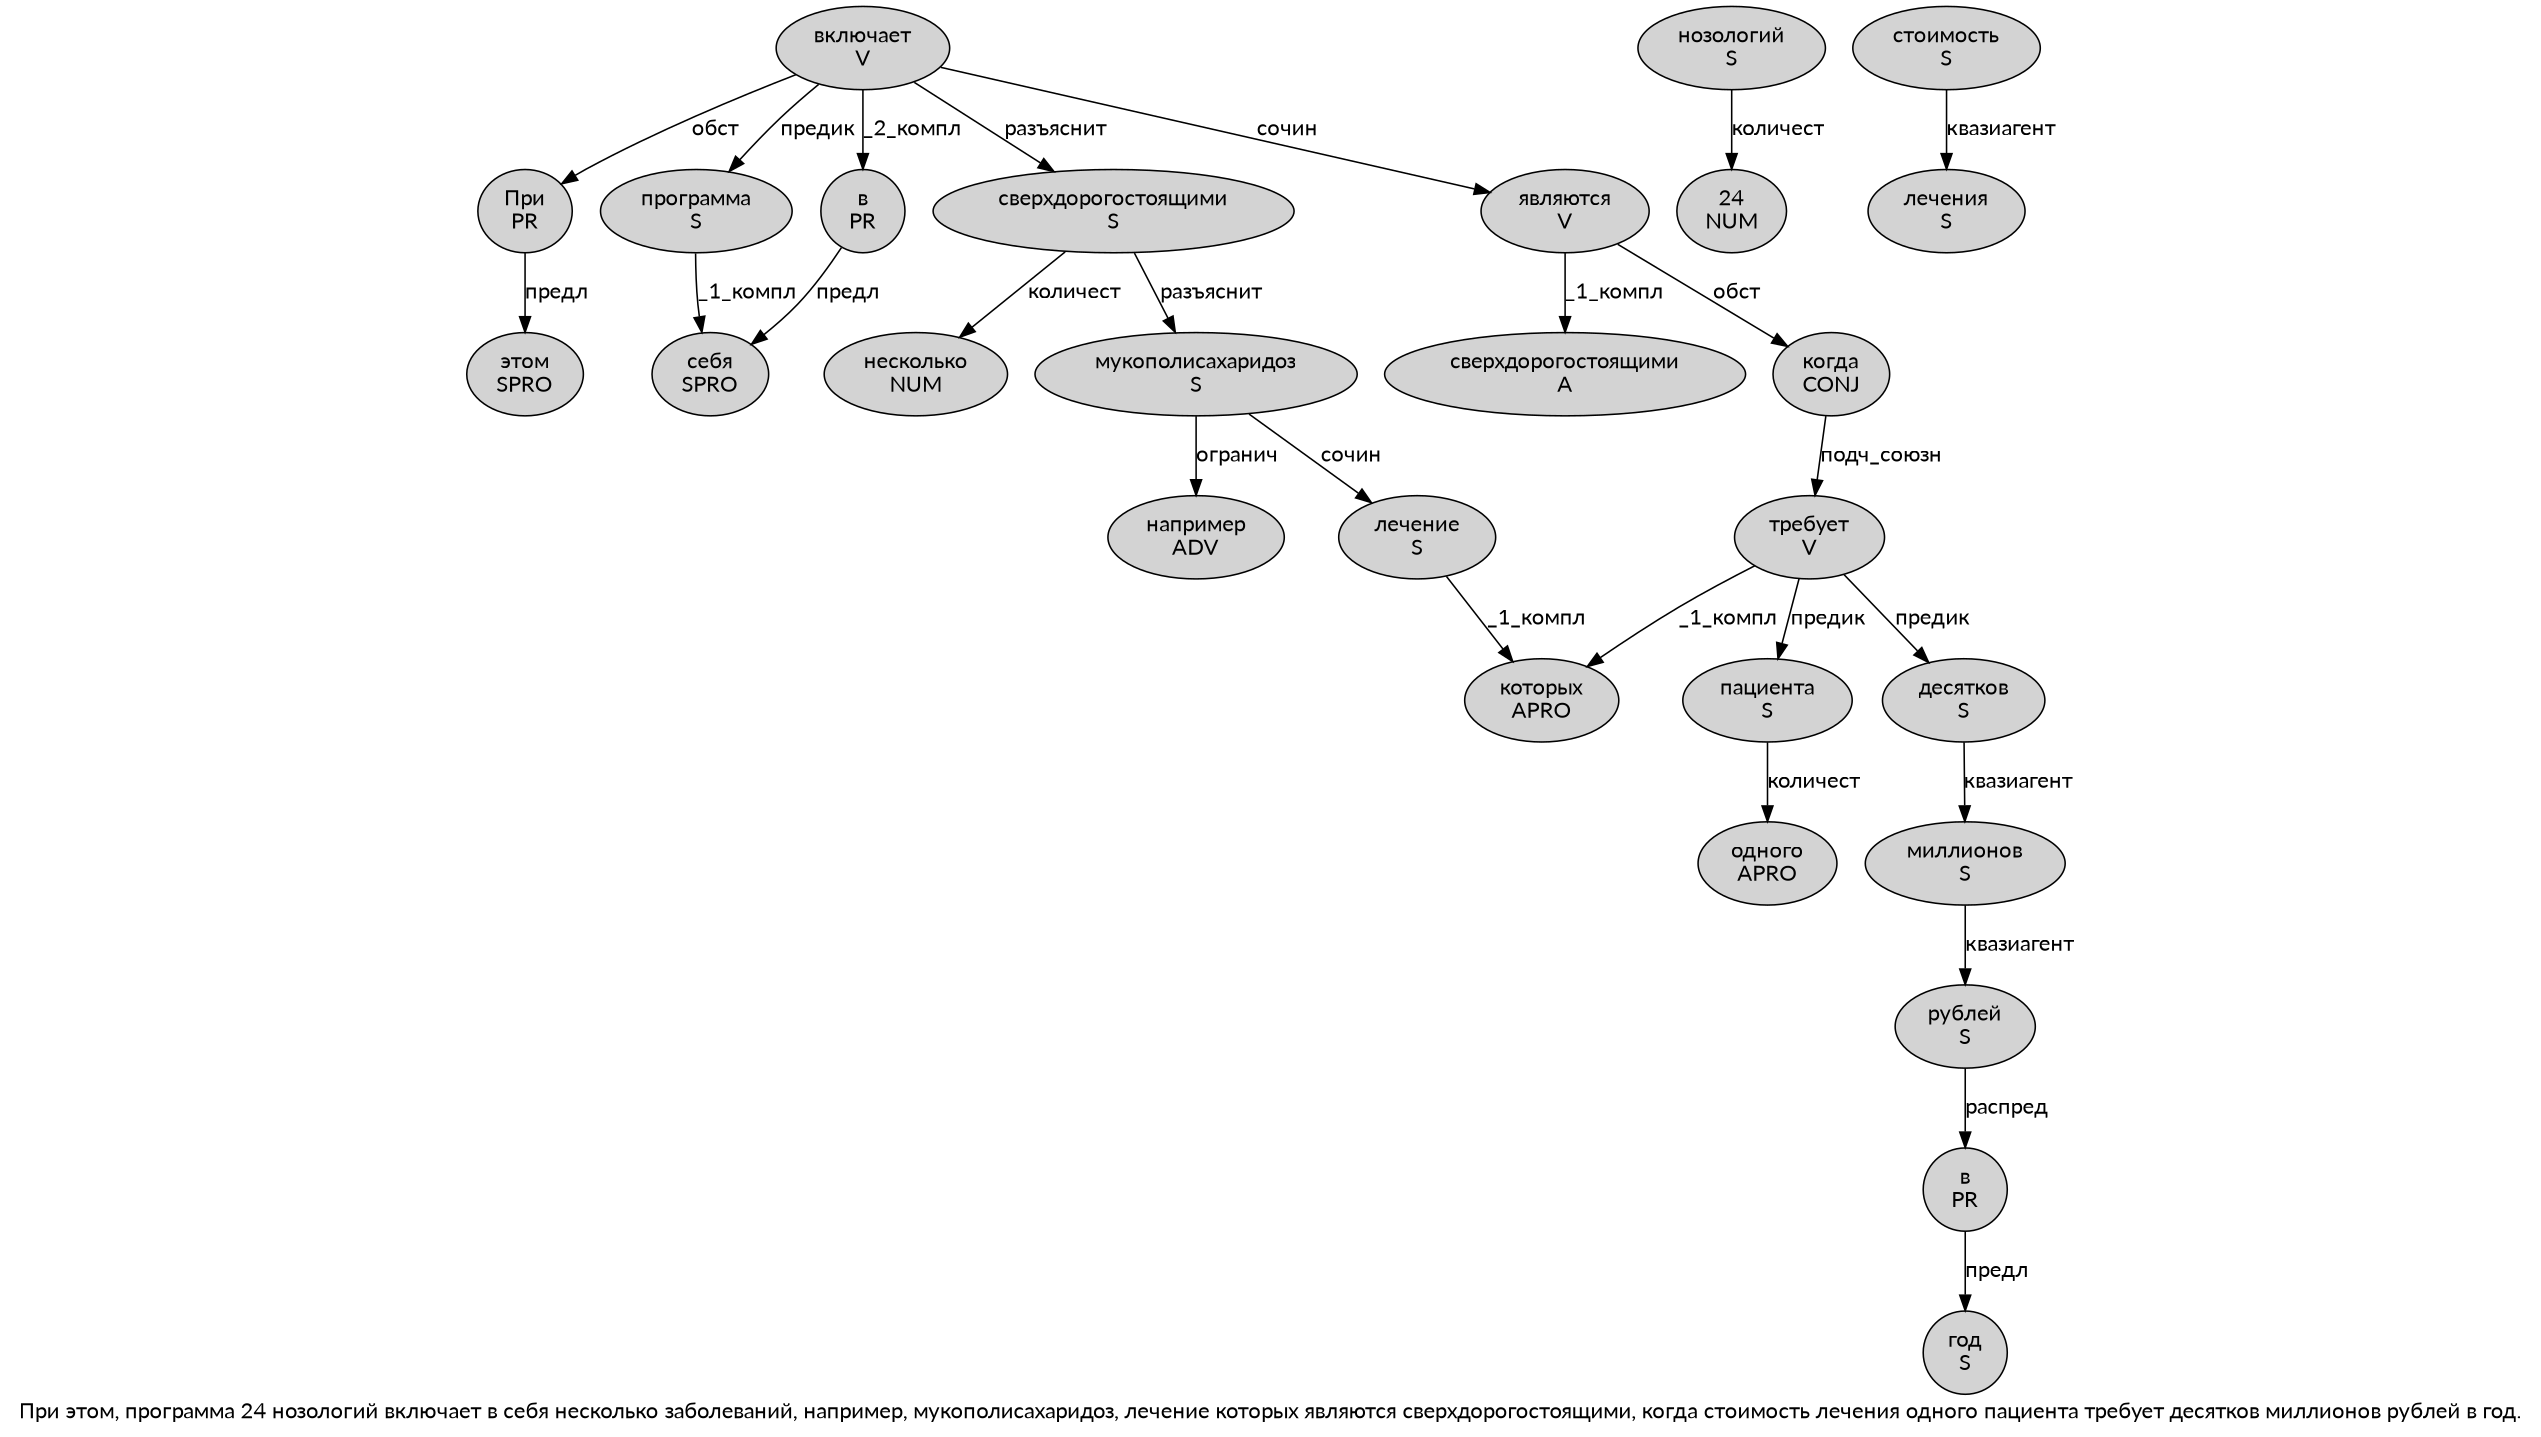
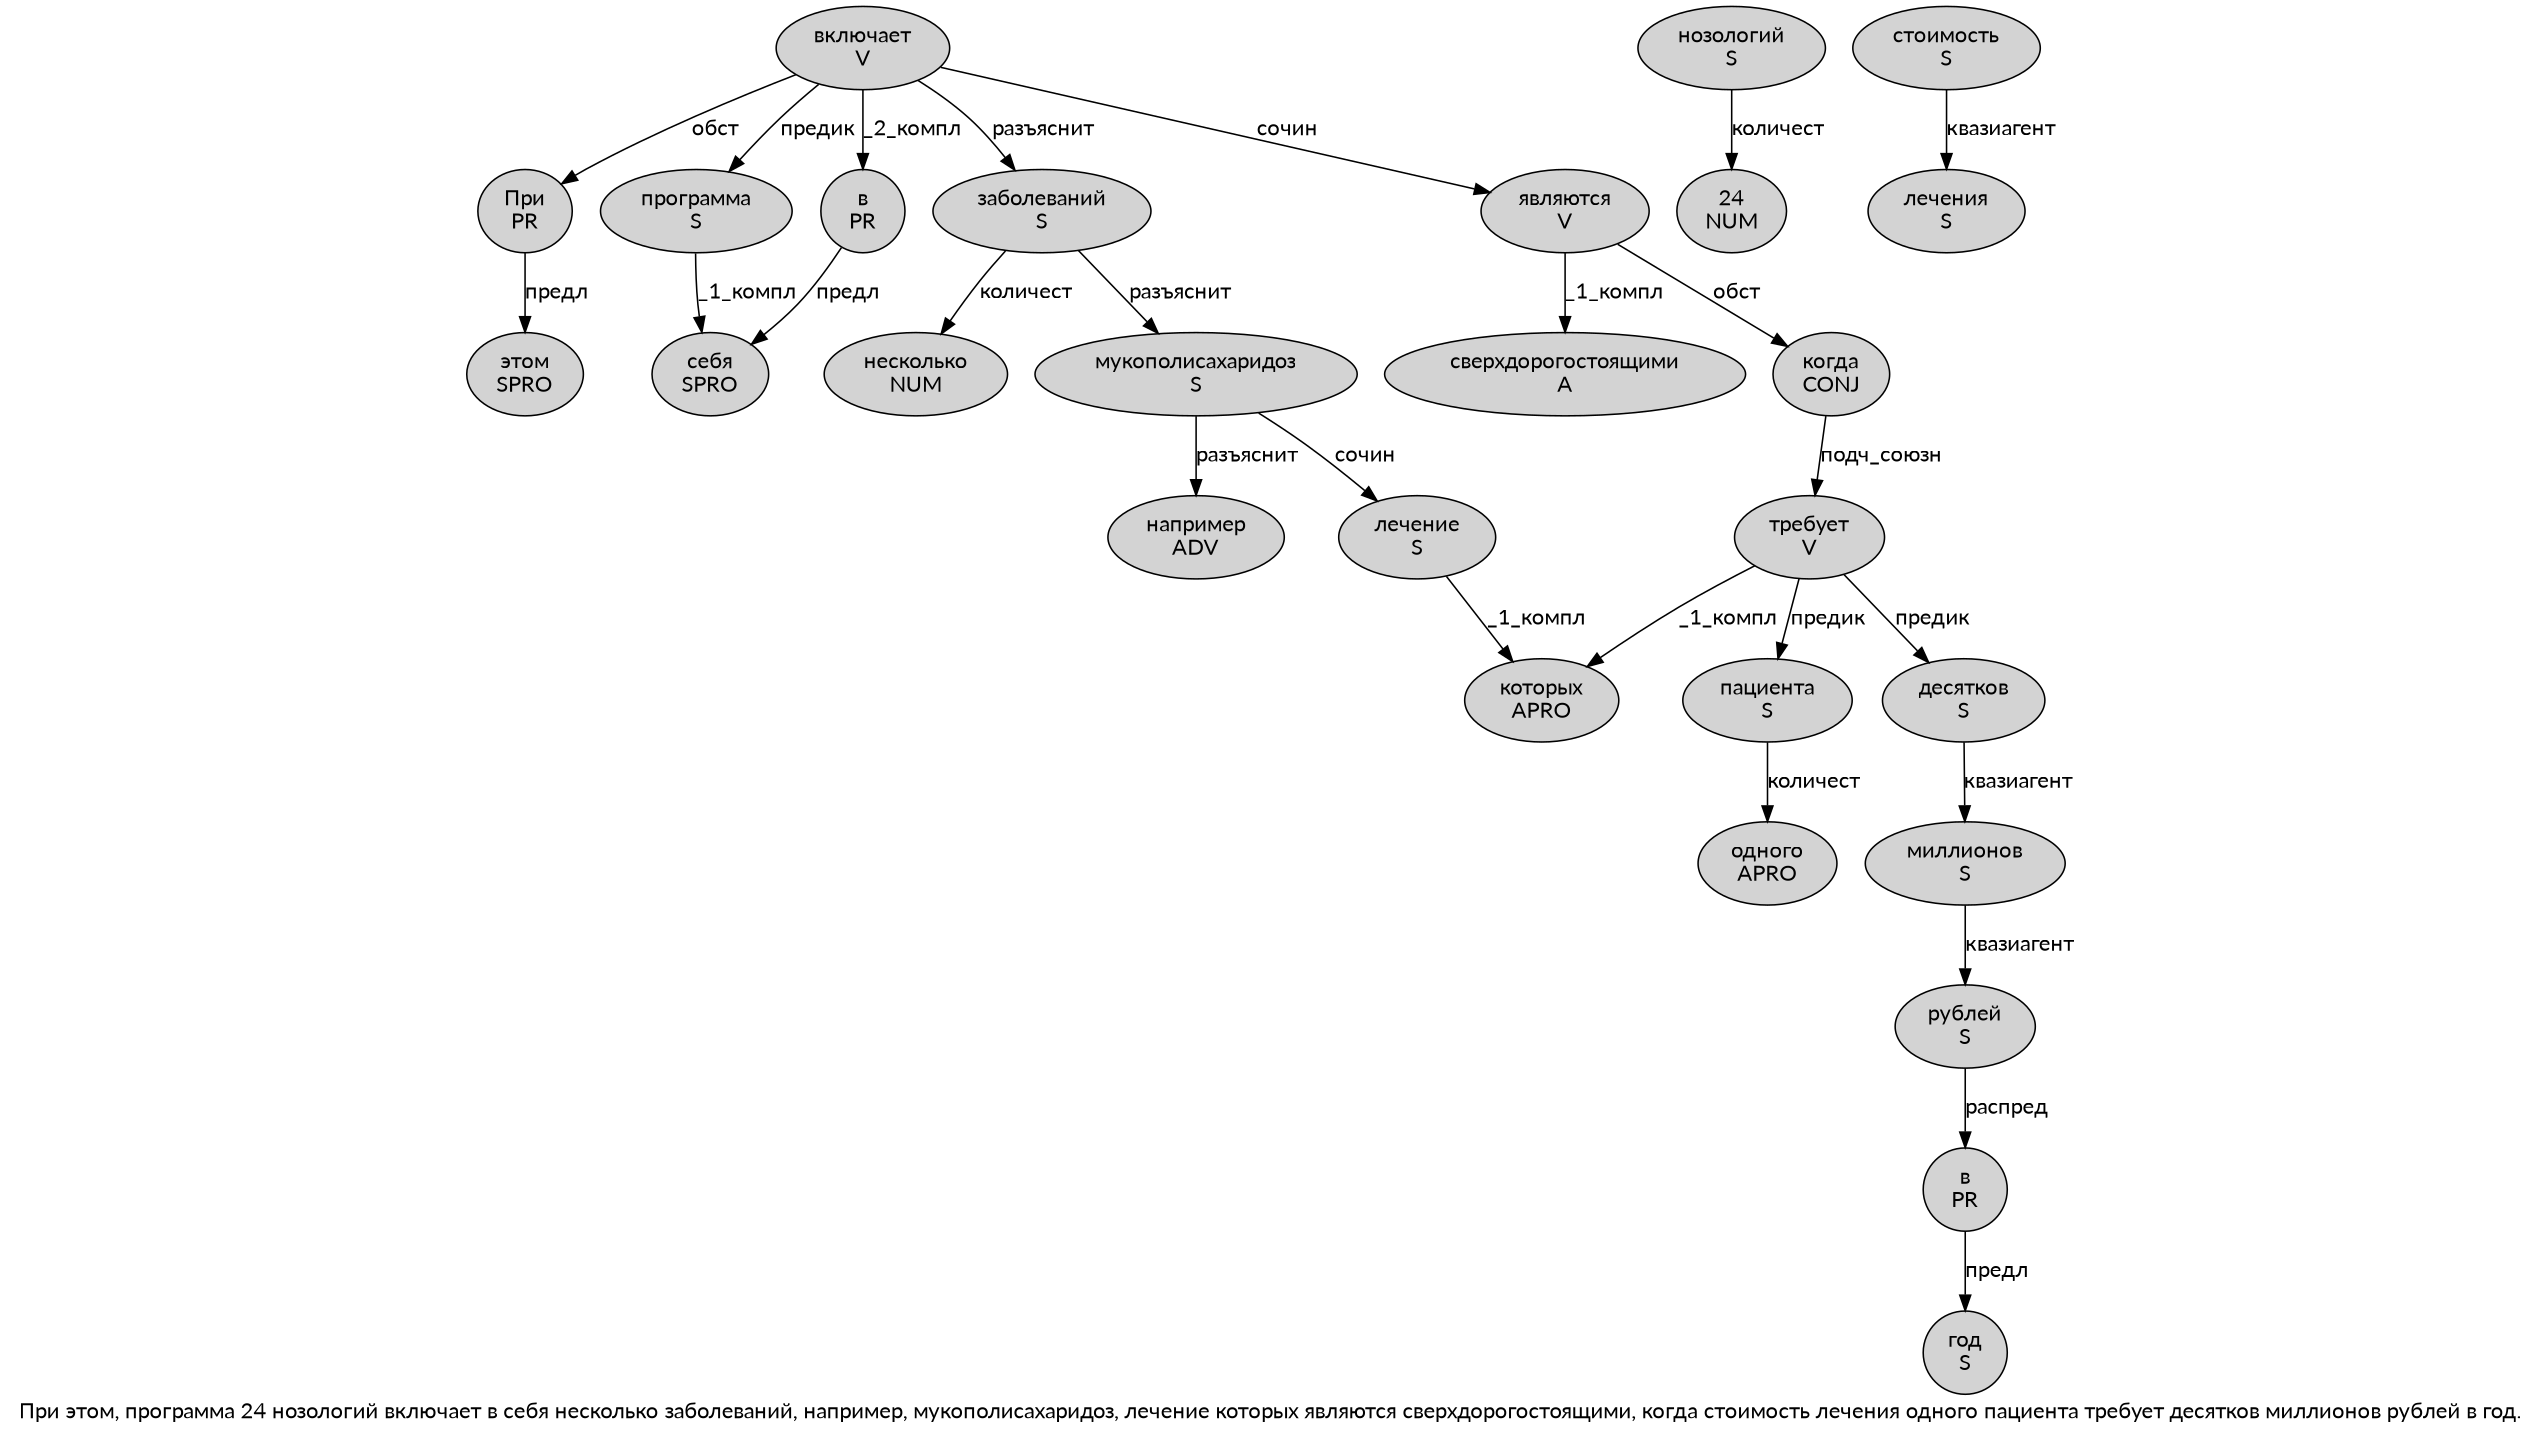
(1114, 211) -> (1042, 211)
(1237, 456) -> (1247, 456)
